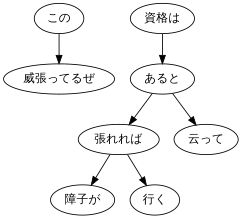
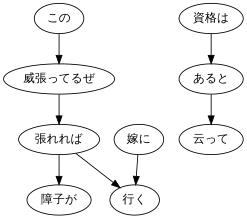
(143, 106) -> (59, 105)
none -> (139, 139)
